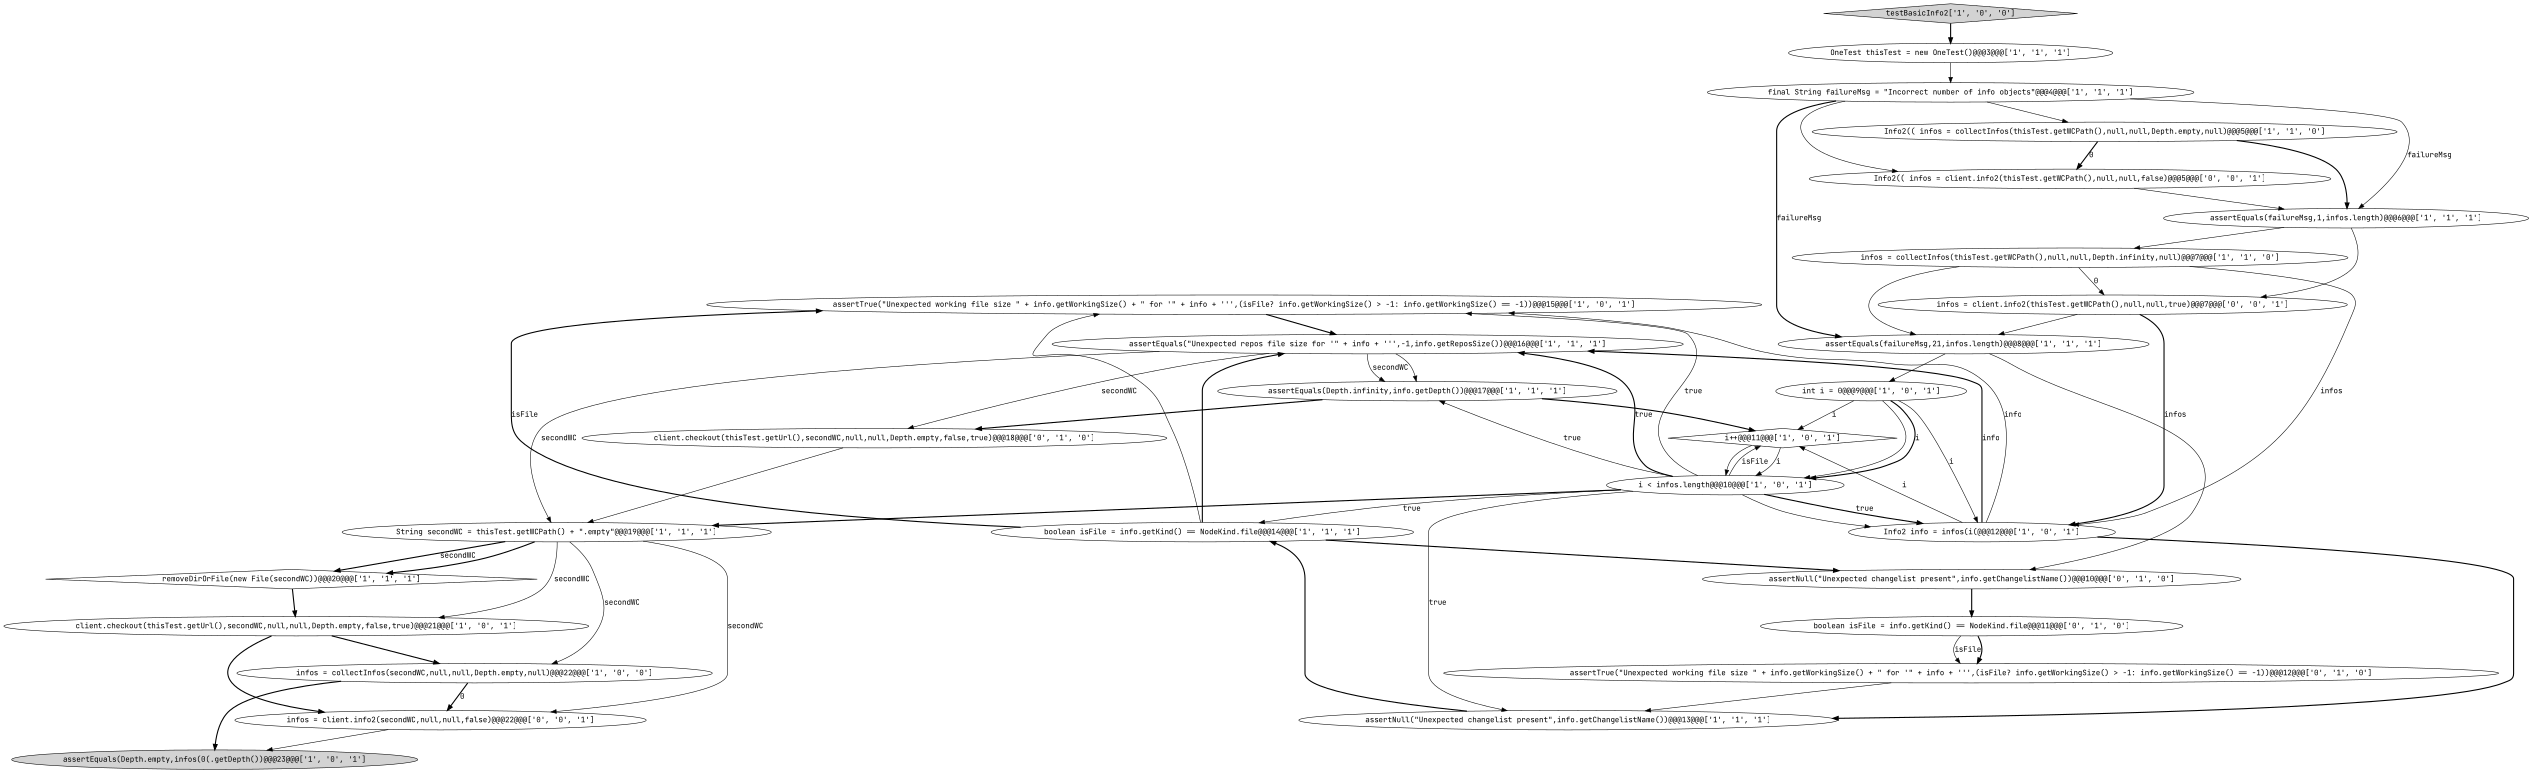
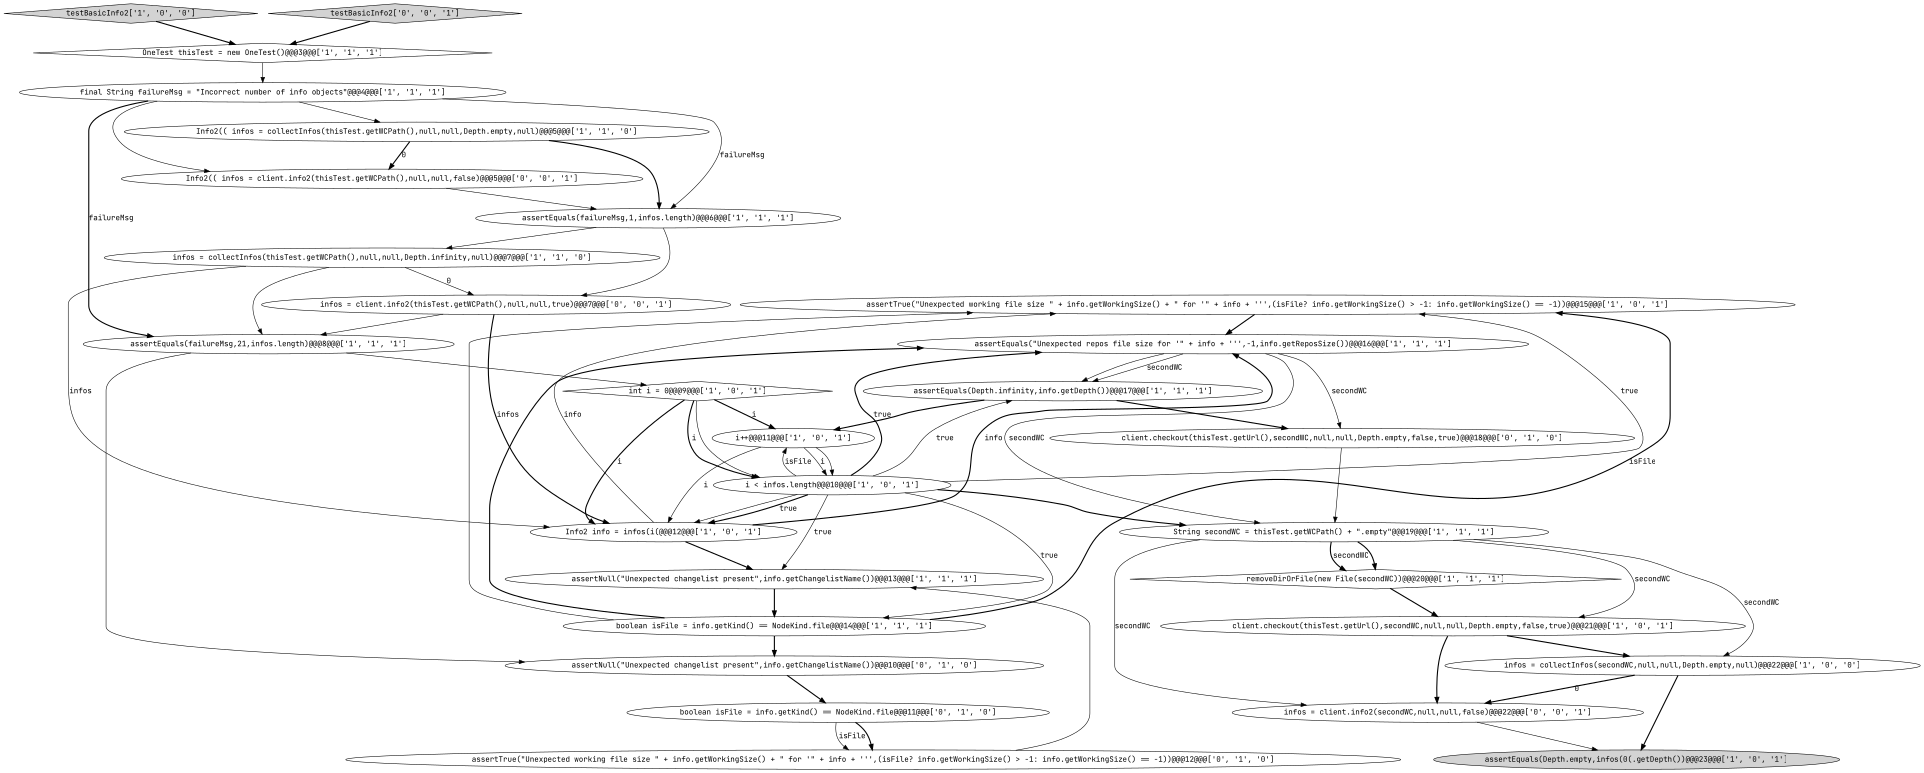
none -> (395, 14)
(1951, 53) -> (263, 53)
(1871, 391) -> (698, 391)
(1828, 414) -> (742, 413)
(1783, 438) -> (793, 438)
(1943, 454) -> (622, 452)
(1883, 486) -> (708, 472)
